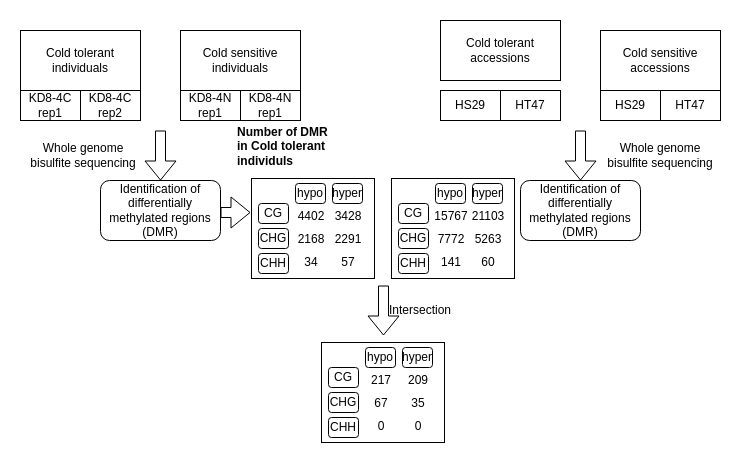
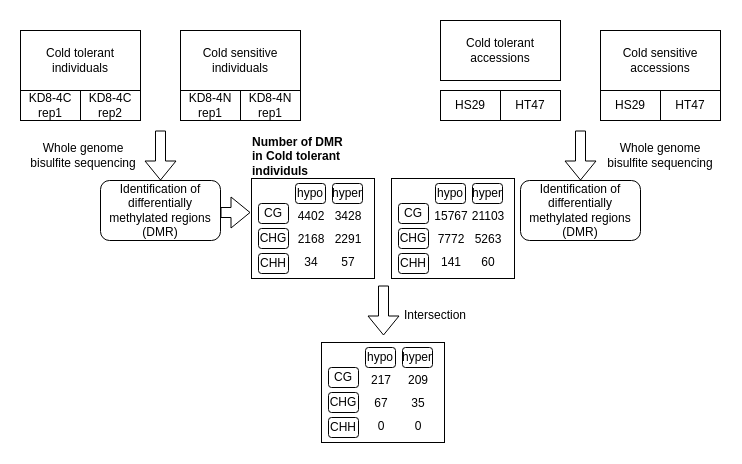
(286, 147) -> (301, 157)
(421, 311) -> (436, 316)
